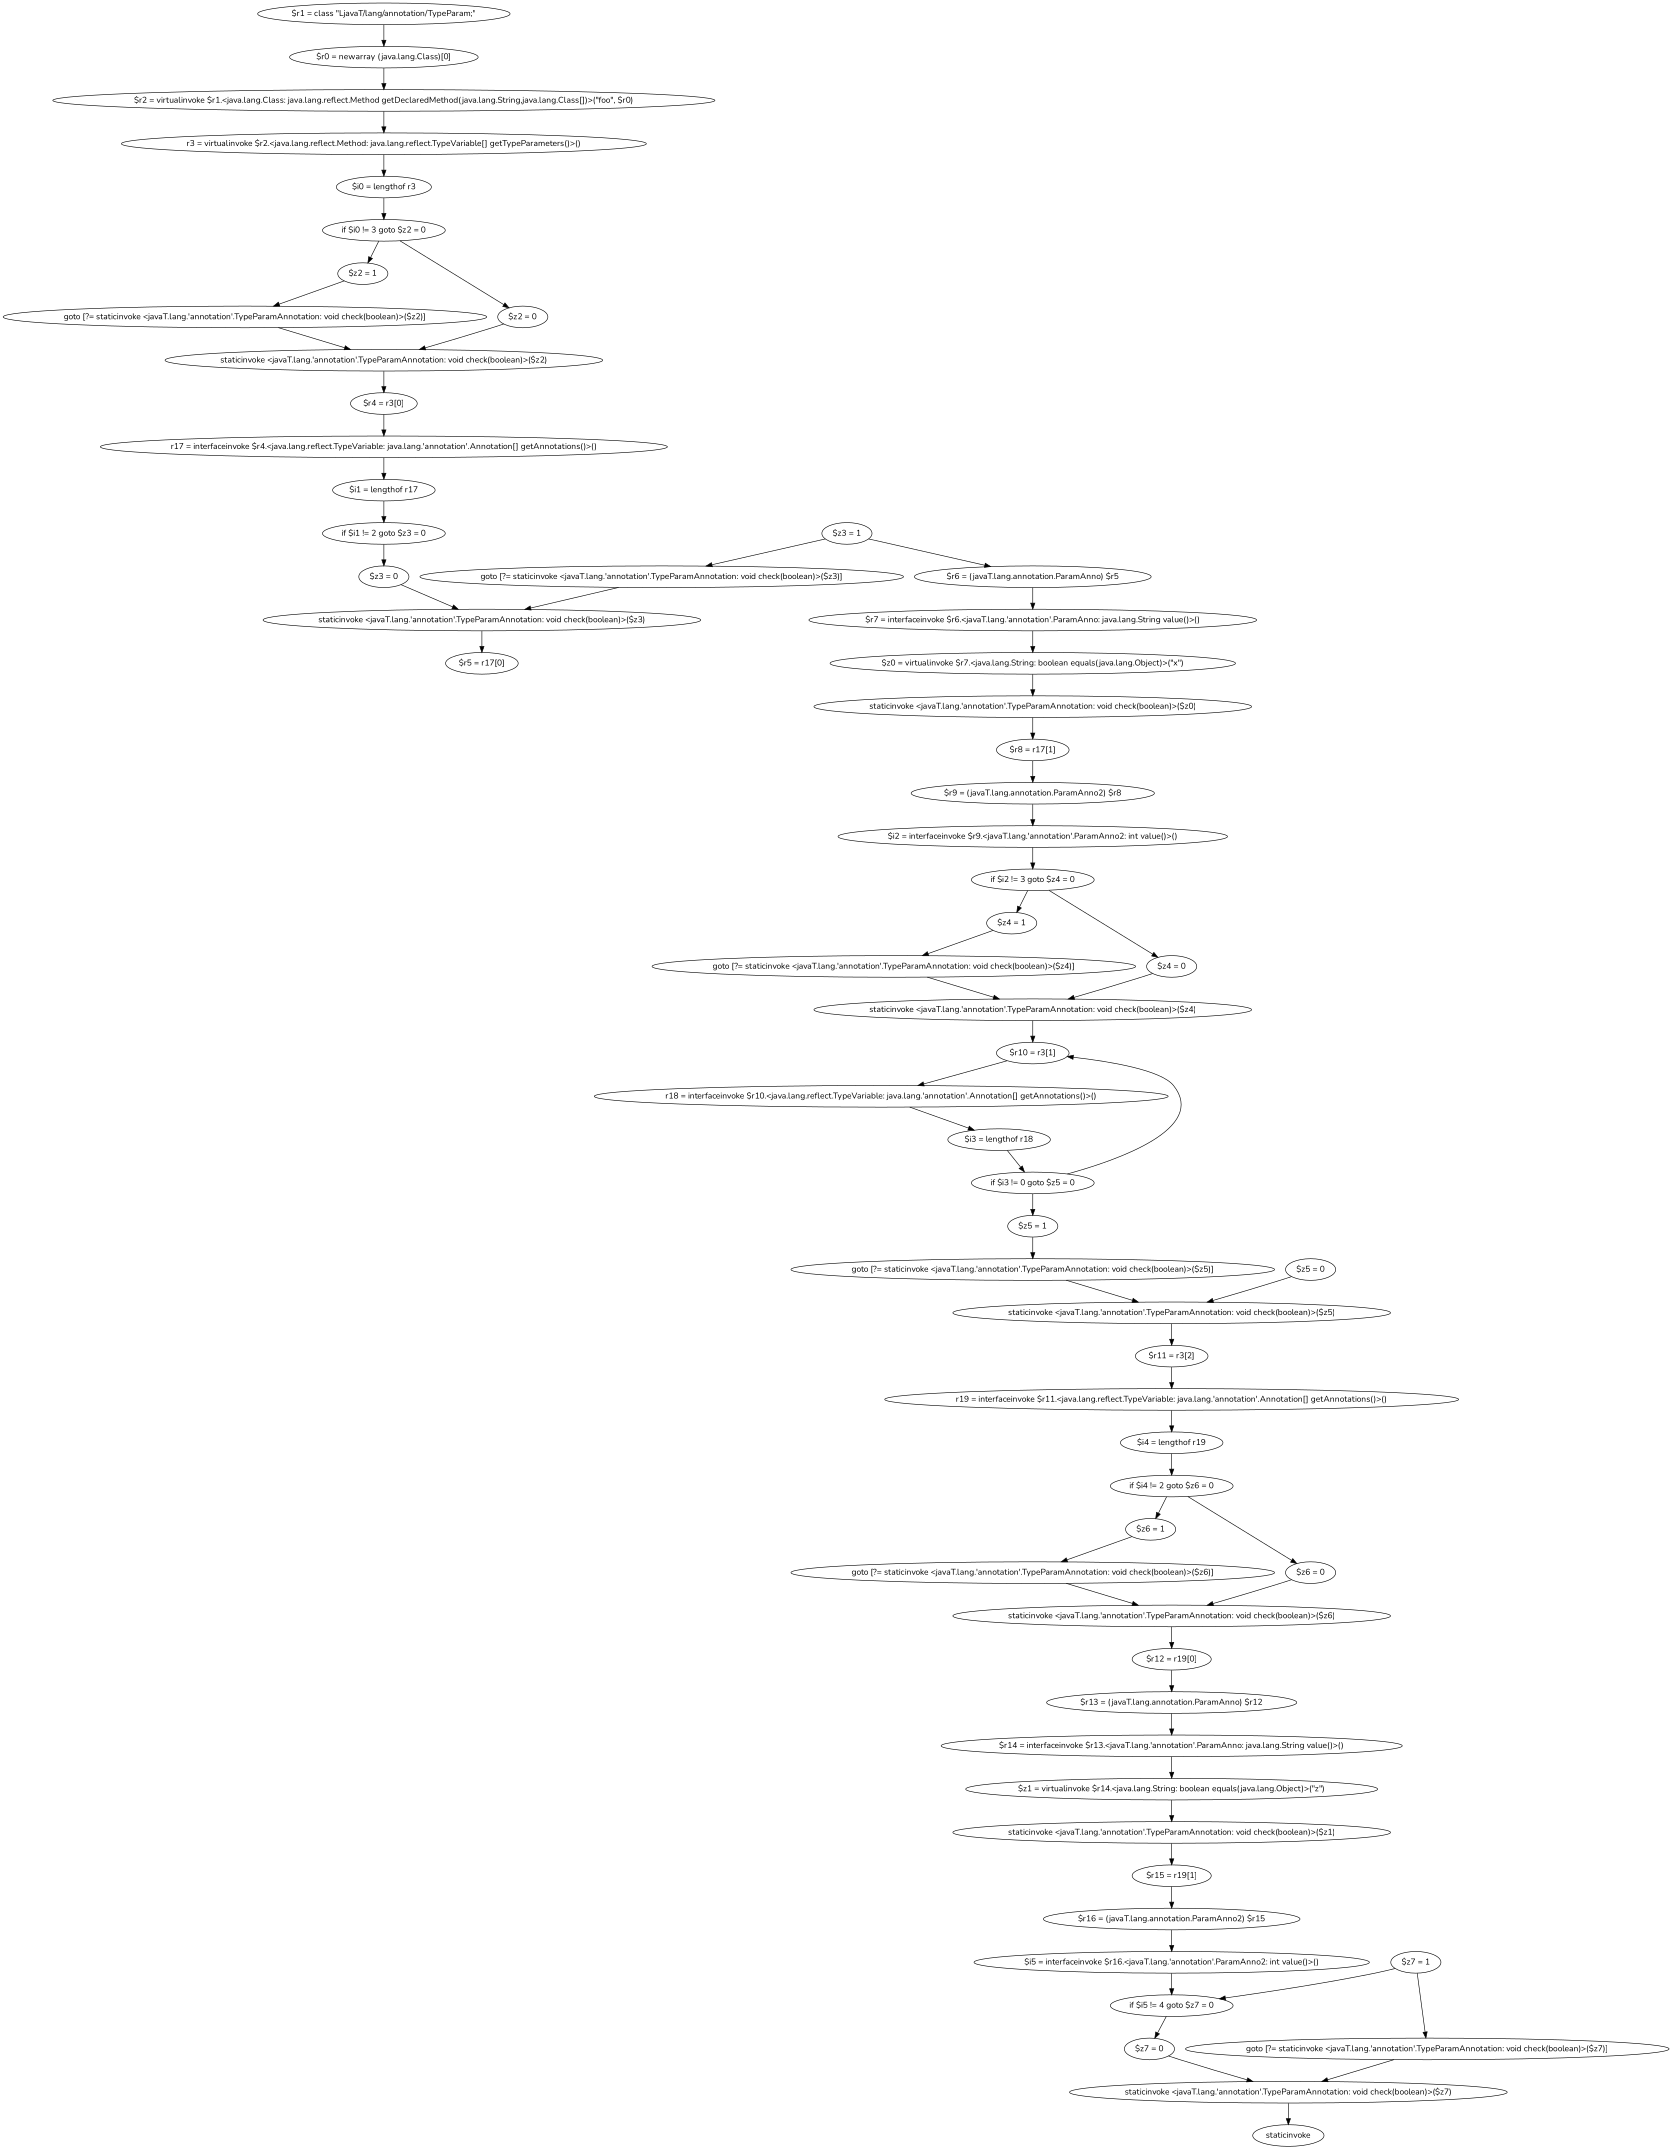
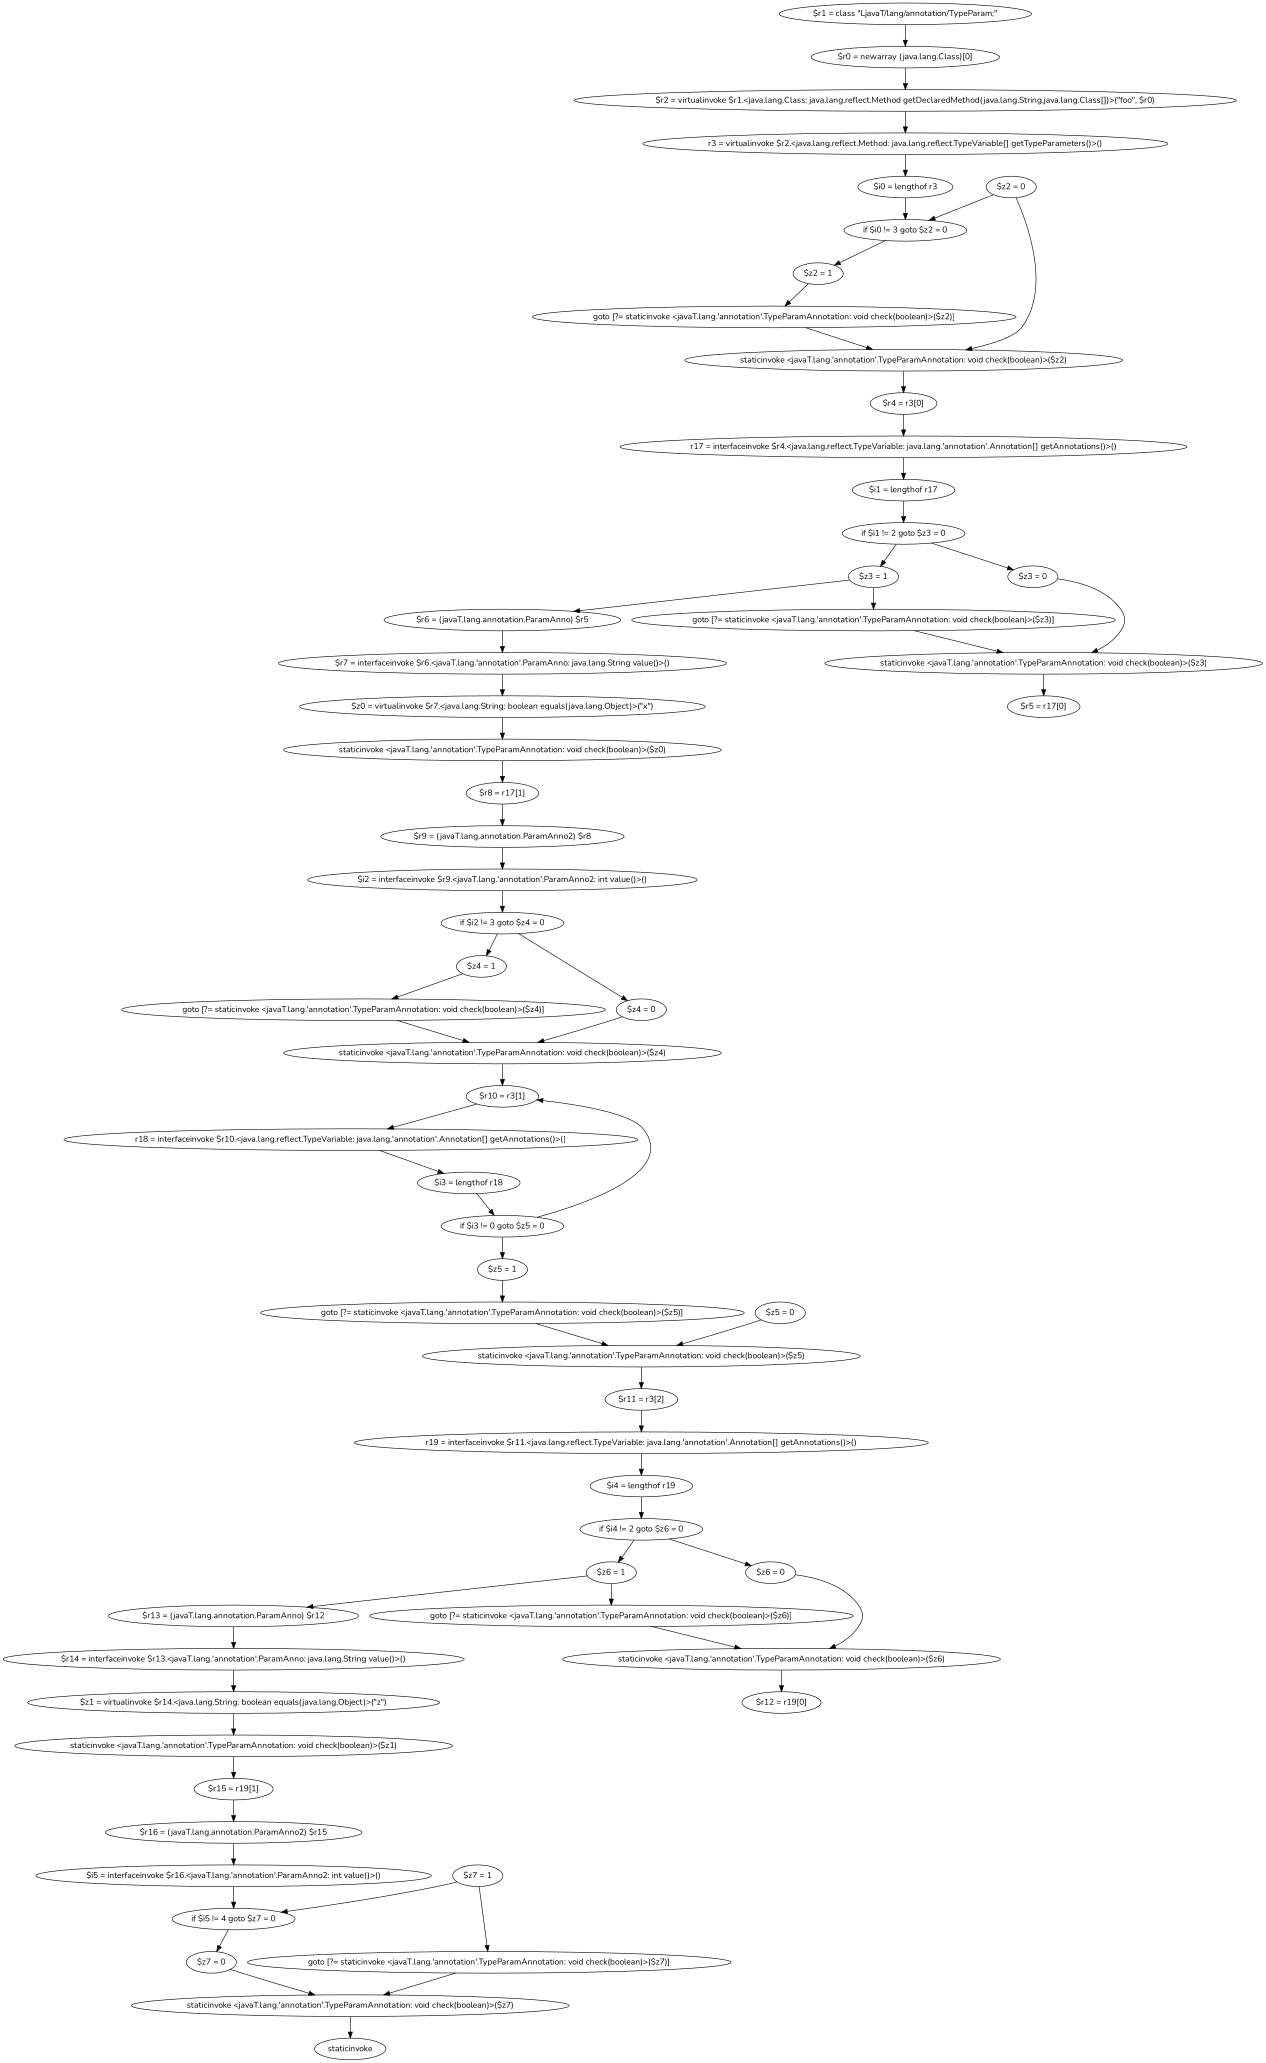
(452, 273) -> (964, 206)
none -> (890, 553)
(1172, 1678) -> (450, 1591)
